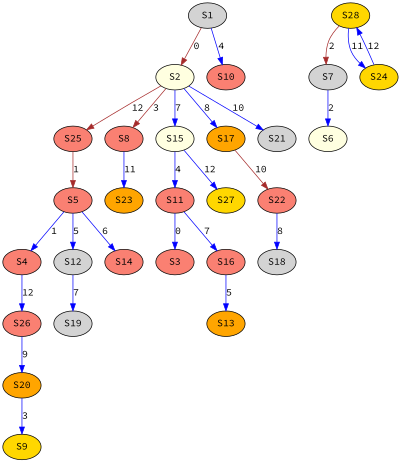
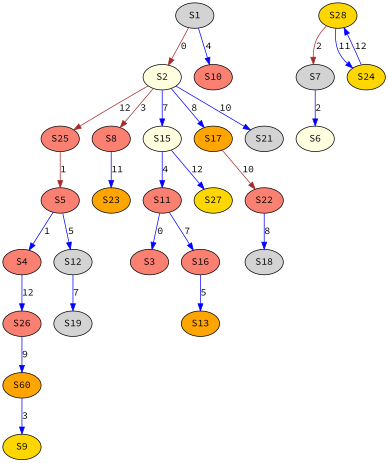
(124, 262) -> none
(22, 385) -> (22, 385)
